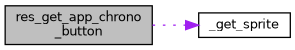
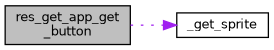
(79, 25) -> (68, 25)
